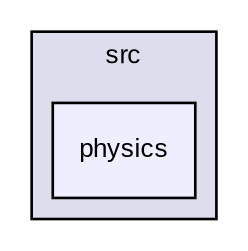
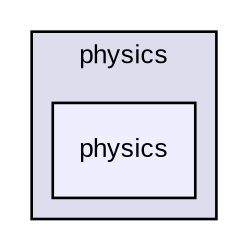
(124, 57) -> (124, 57)
